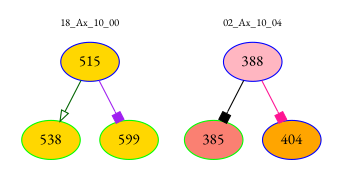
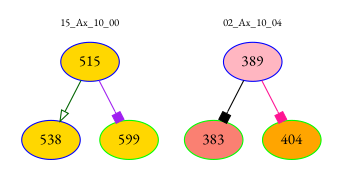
(90, 23) -> (90, 23)
(253, 62) -> (253, 62)
(51, 140) -> (51, 140)
(214, 140) -> (214, 140)
(292, 140) -> (292, 140)
